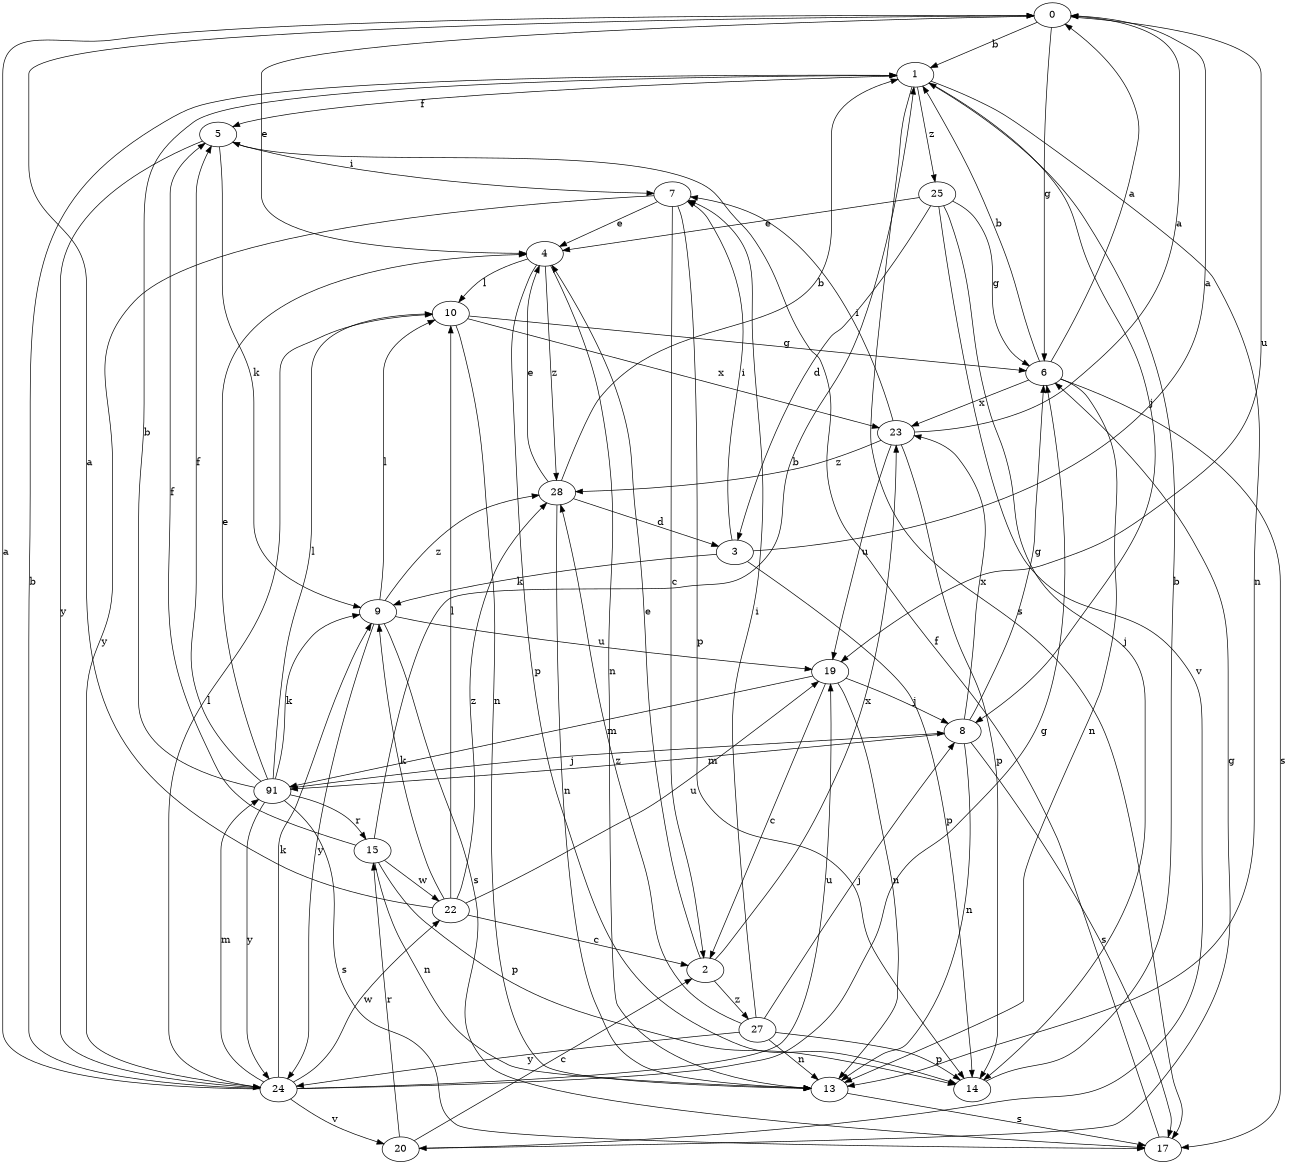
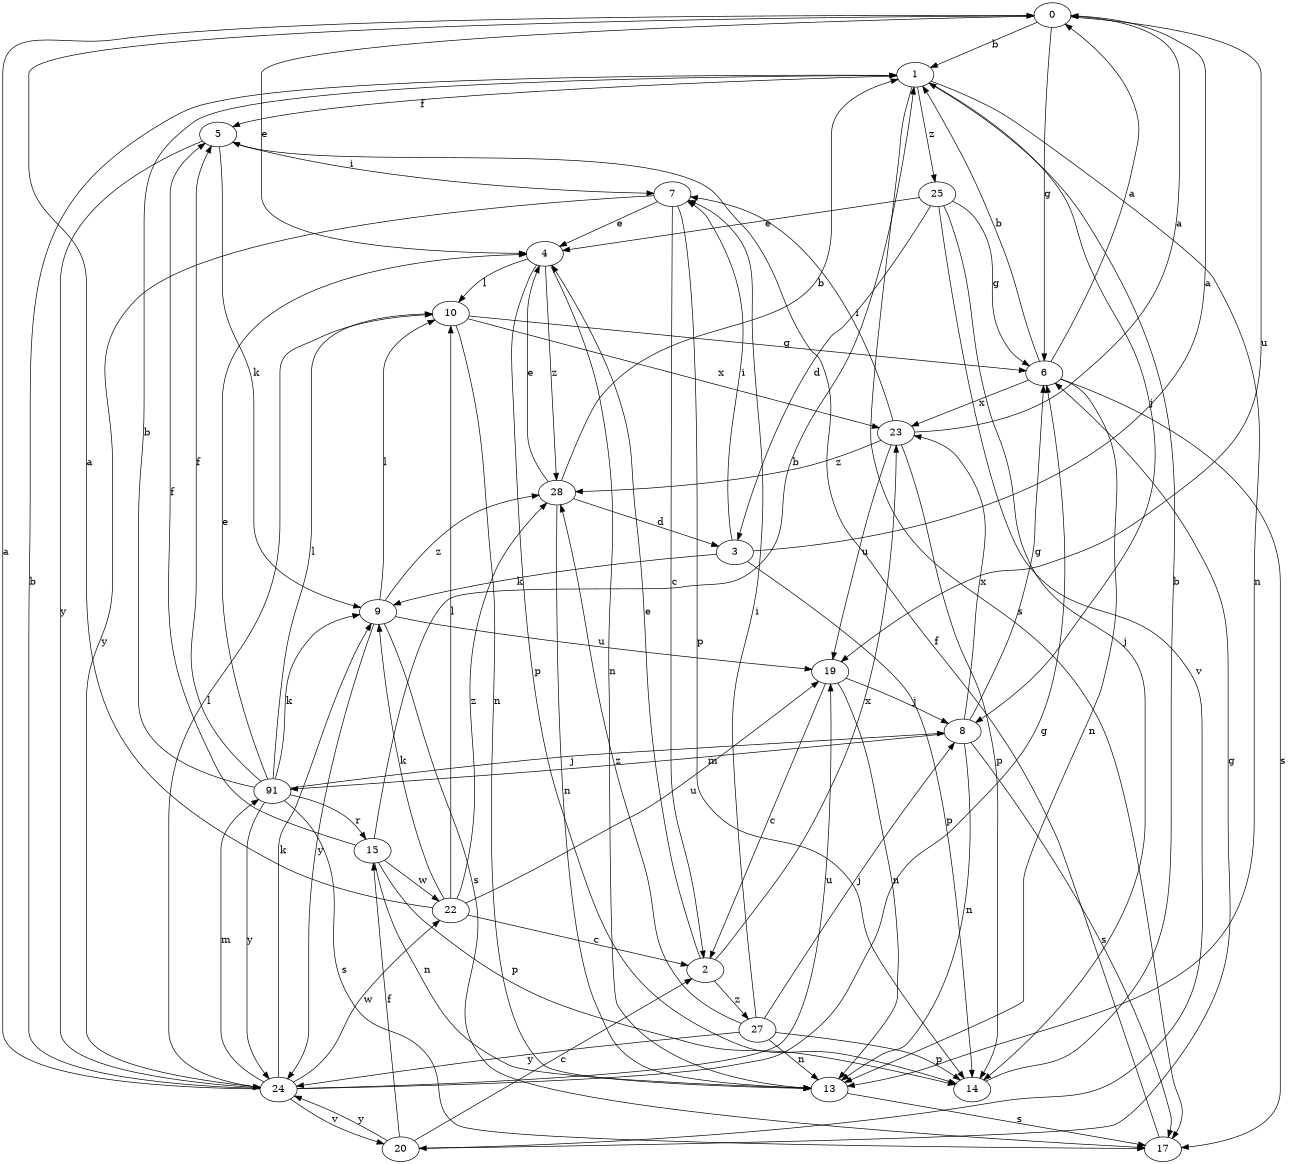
(555, 731) -> none
(389, 1000) -> (389, 1000)
none -> (345, 1118)
